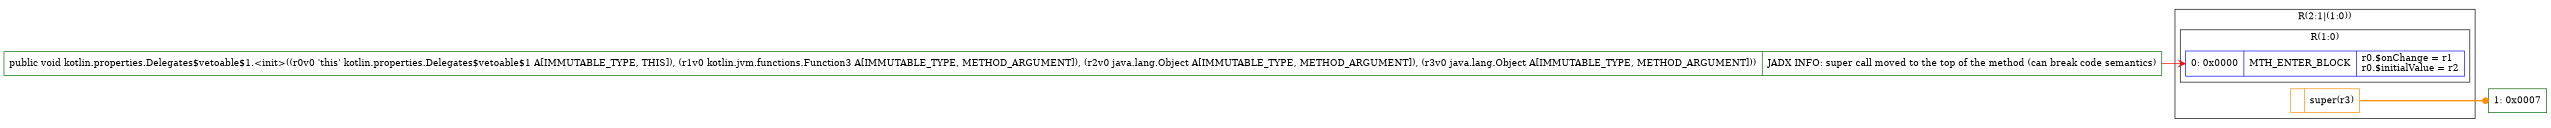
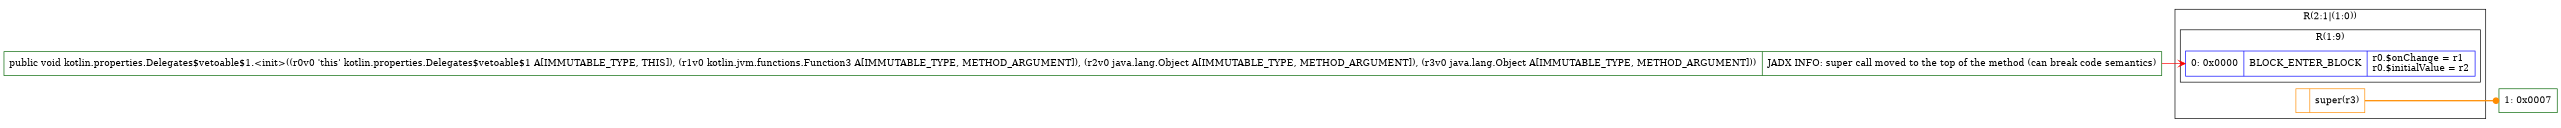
(2325, 37) -> (2330, 37)
(2300, 63) -> (2306, 63)
